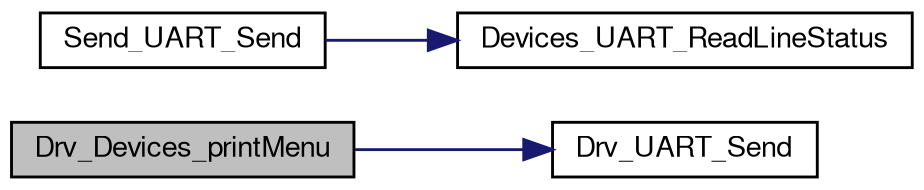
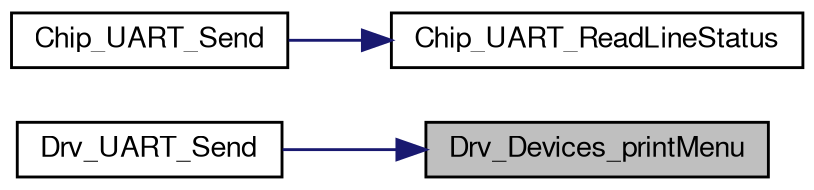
(183, 40) -> (150, 40)
(685, 40) -> (597, 40)
(439, 150) -> (340, 150)
